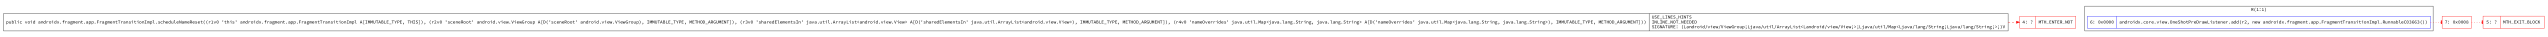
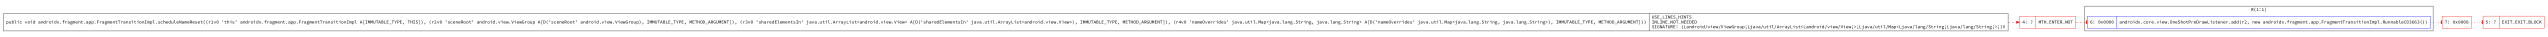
none -> (2081, 22)
(2522, 22) -> (2522, 22)
